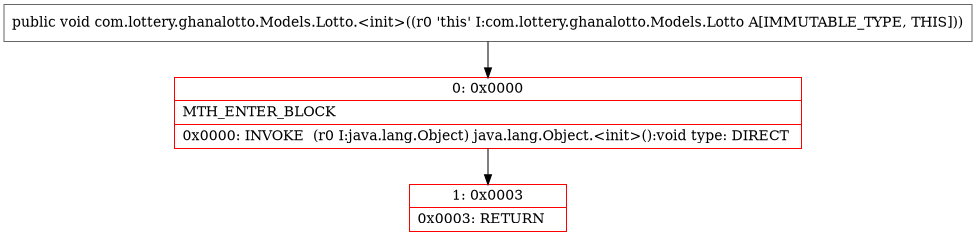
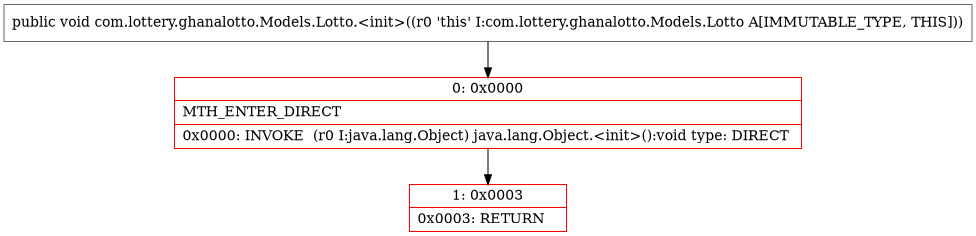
(260, 112) -> (262, 112)
